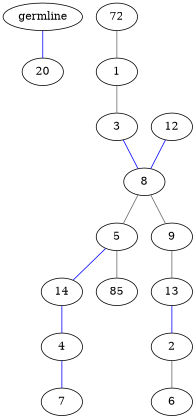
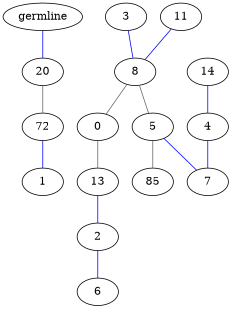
(117, 44) -> (43, 154)
none -> (43, 99)
(117, 99) -> none
(172, 127) -> (181, 17)
(172, 237) -> (98, 127)
(89, 264) -> (180, 154)
(172, 374) -> (98, 264)
